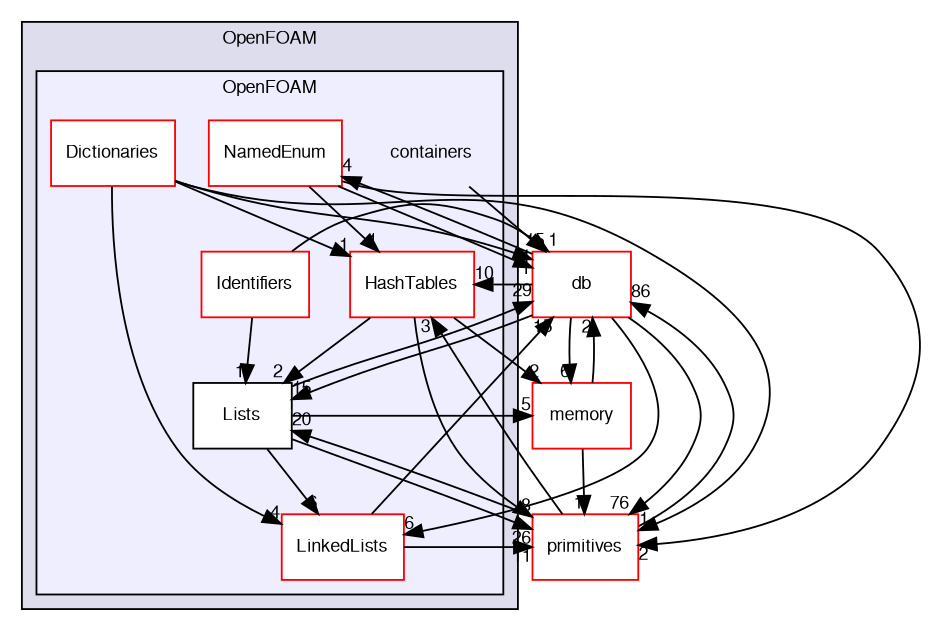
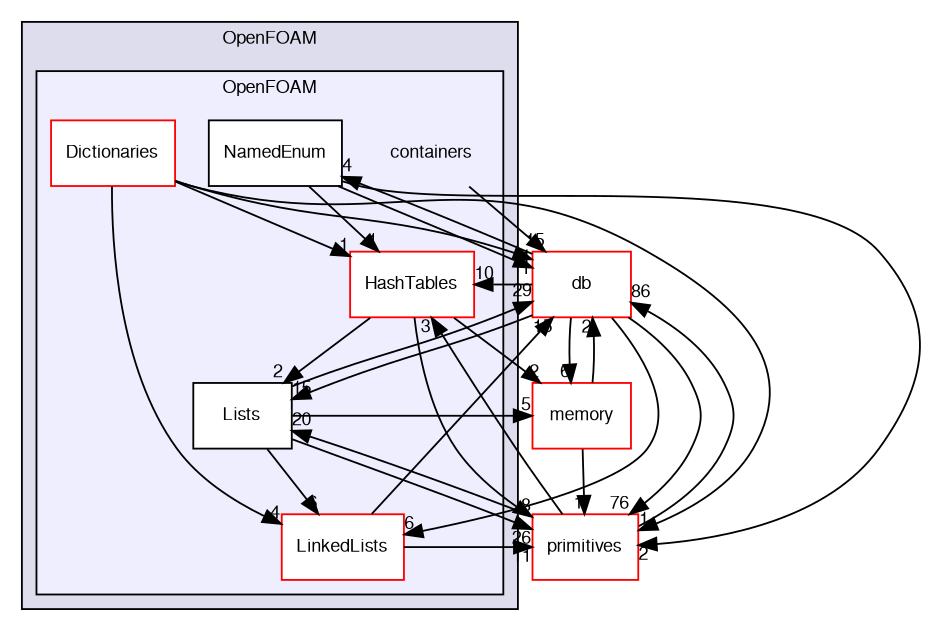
(275, 153) -> (275, 153)
(255, 284) -> none
